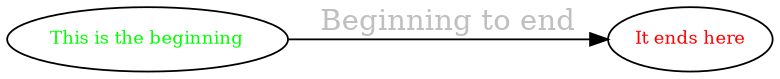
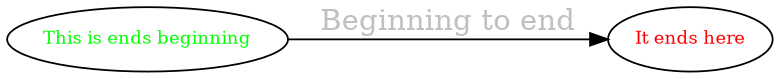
(148, 39) -> (148, 39)
